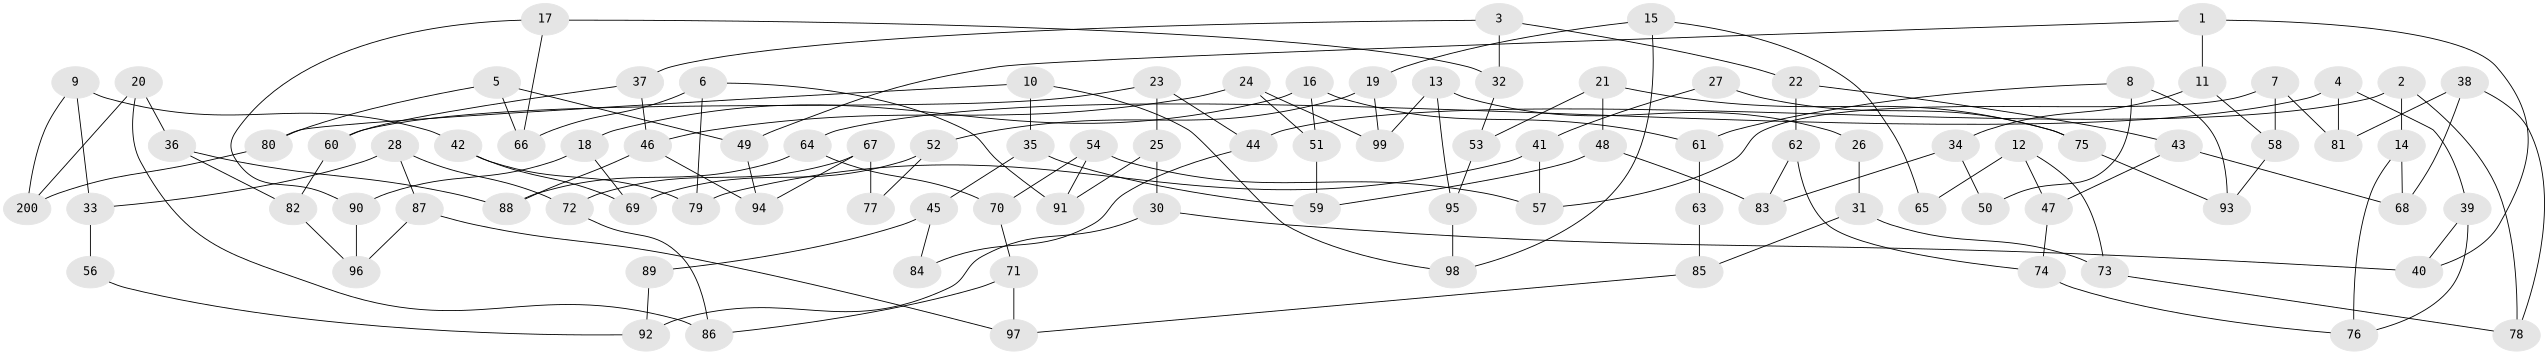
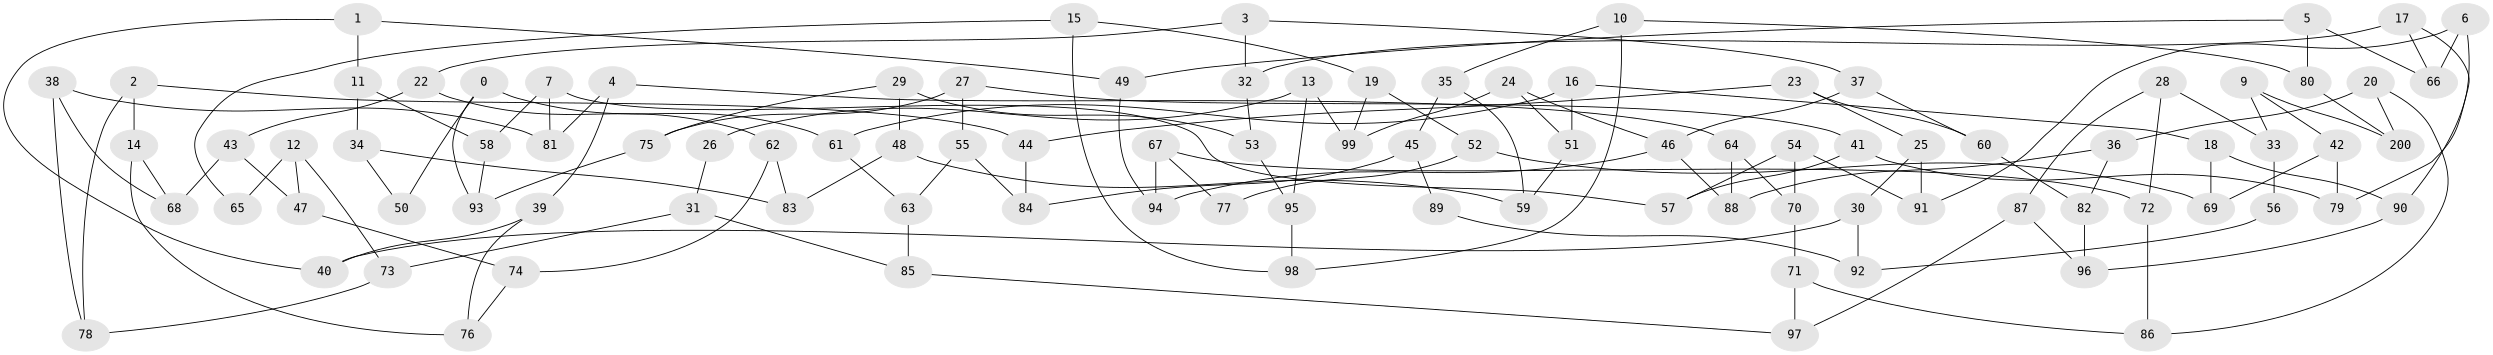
(1603, 83) -> (899, 83)
(2130, 83) -> (484, 83)
none -> (963, 146)
